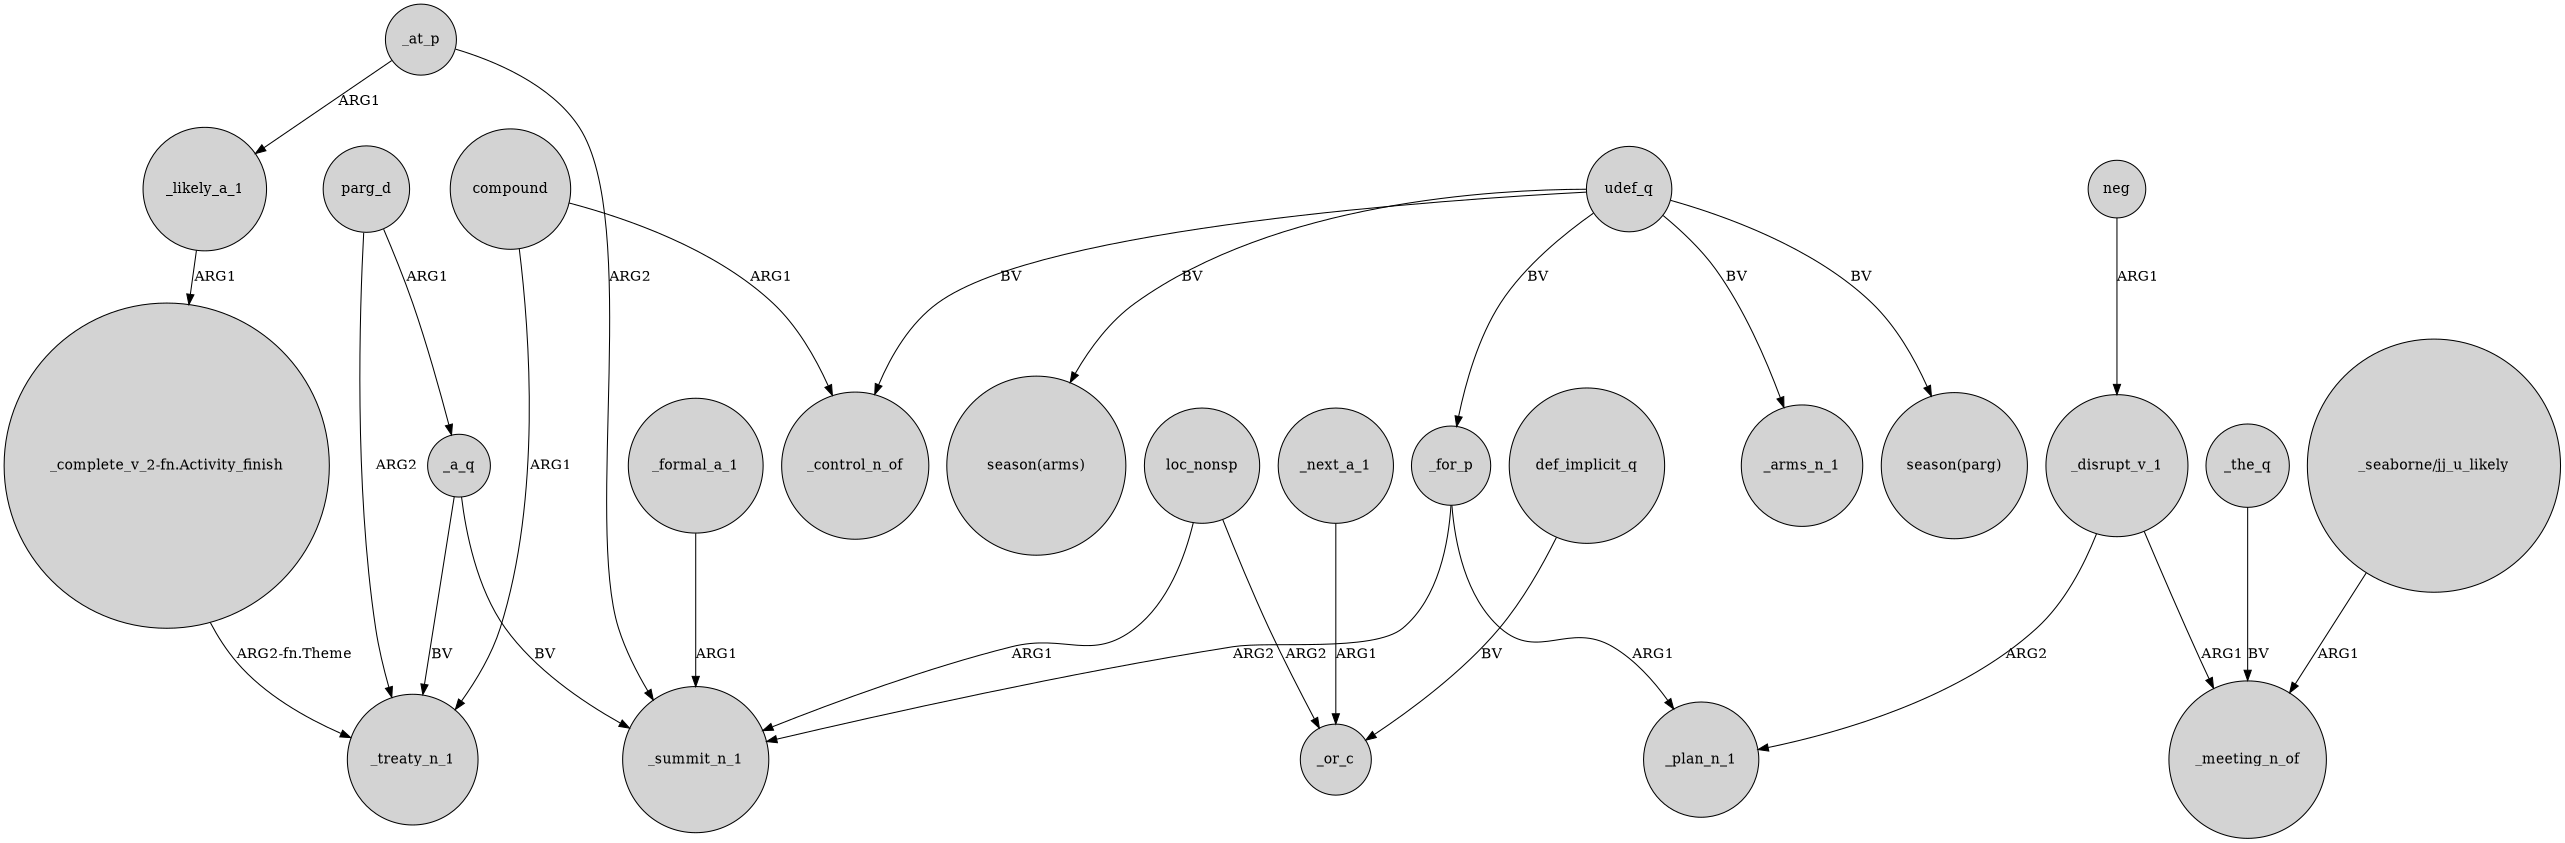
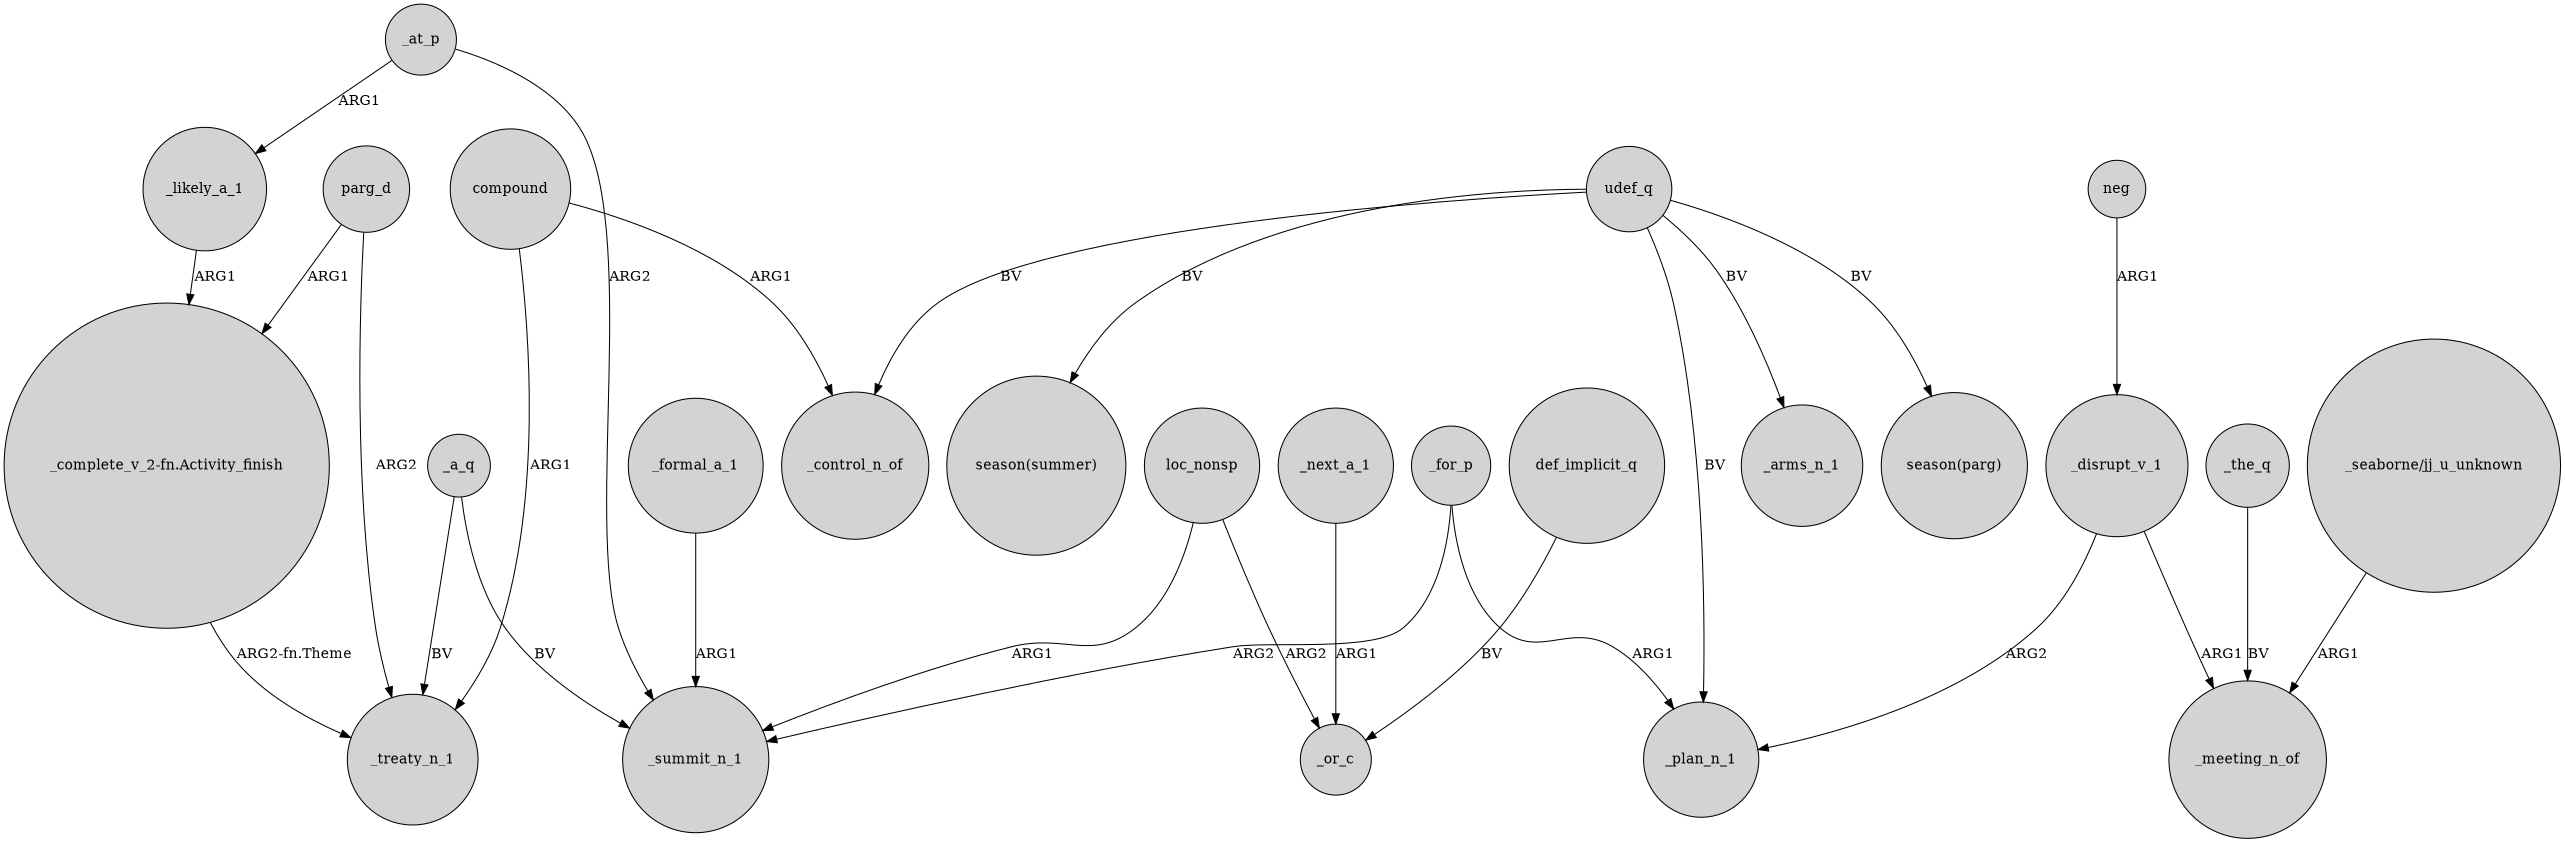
(1503, 299) -> (1696, 457)
(420, 326) -> (305, 275)
(1036, 466) -> (1036, 466)
(2434, 466) -> (2434, 466)
